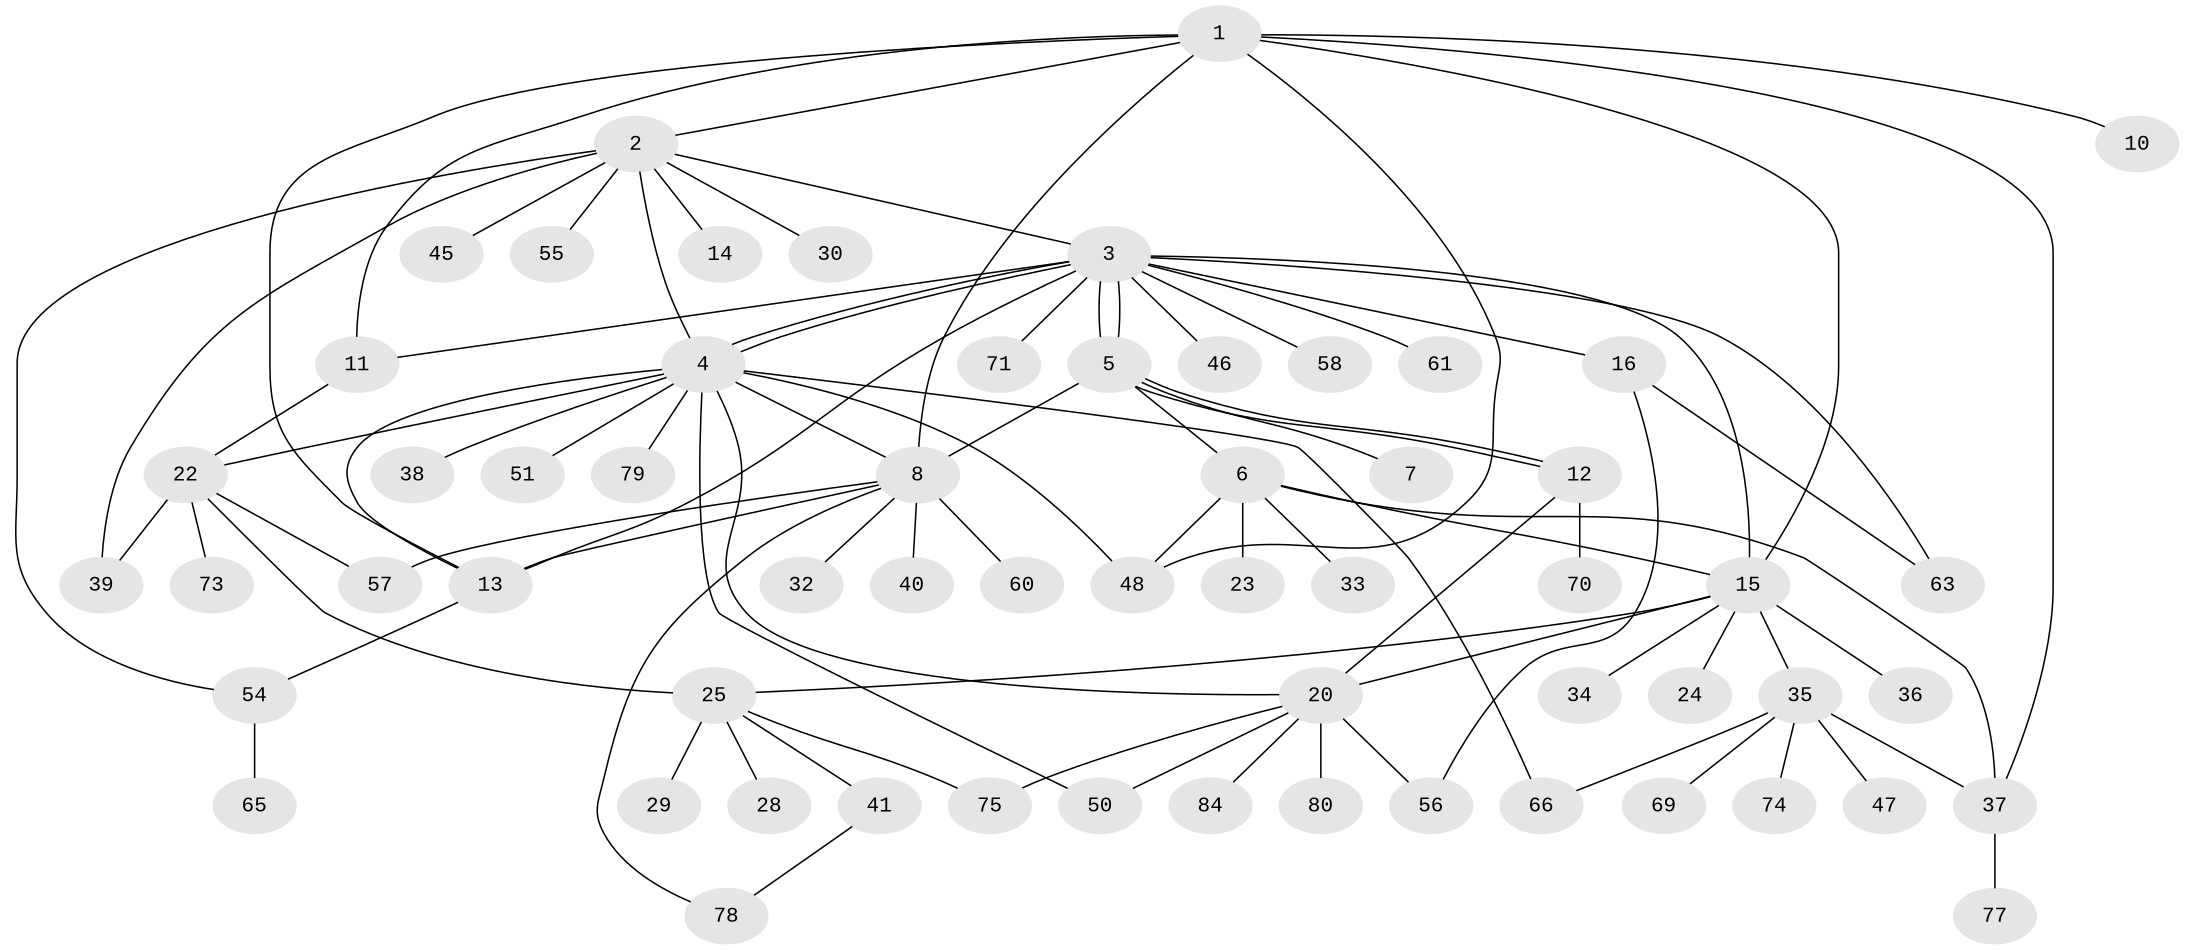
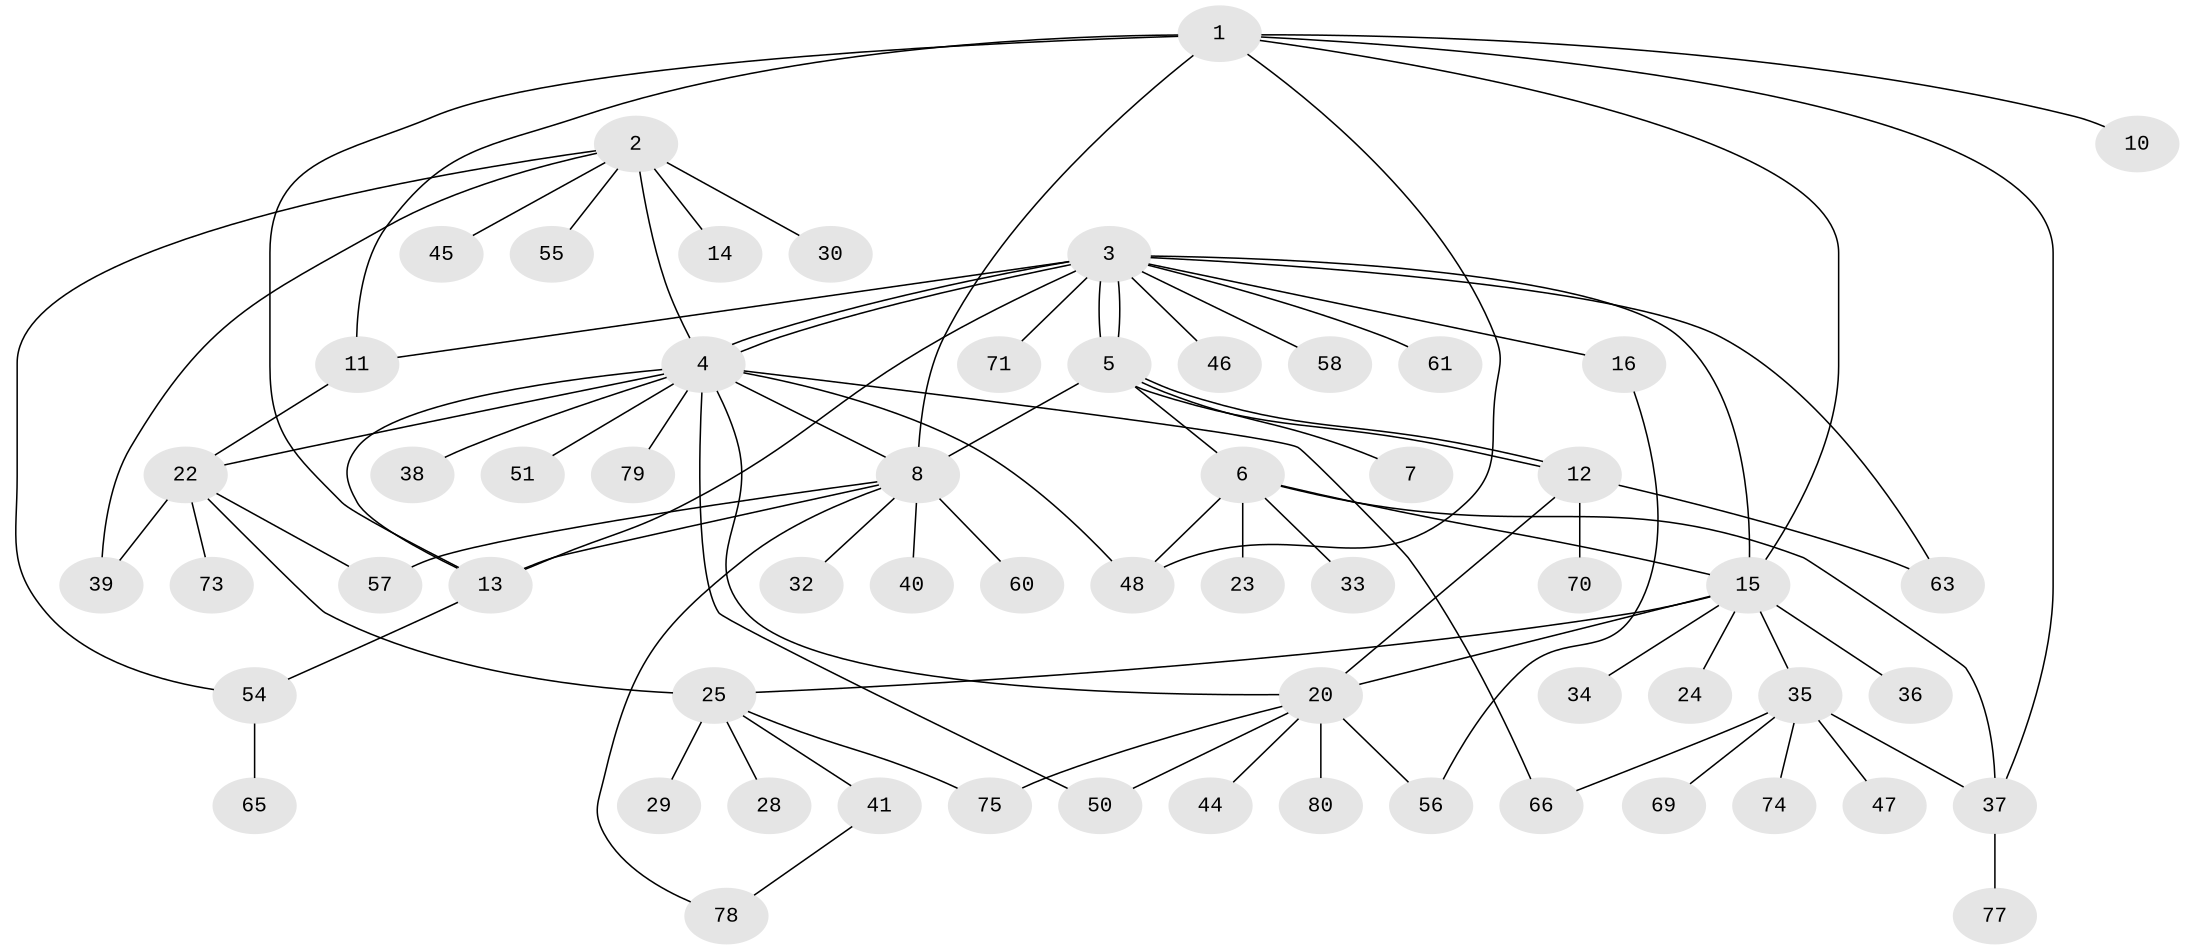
(928, 89) -> none
(873, 199) -> none
(1784, 475) -> (1765, 523)
(1211, 806) -> (1211, 806)
